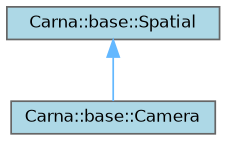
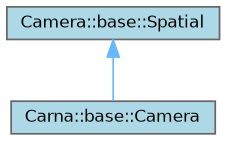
(113, 23) -> (113, 23)
